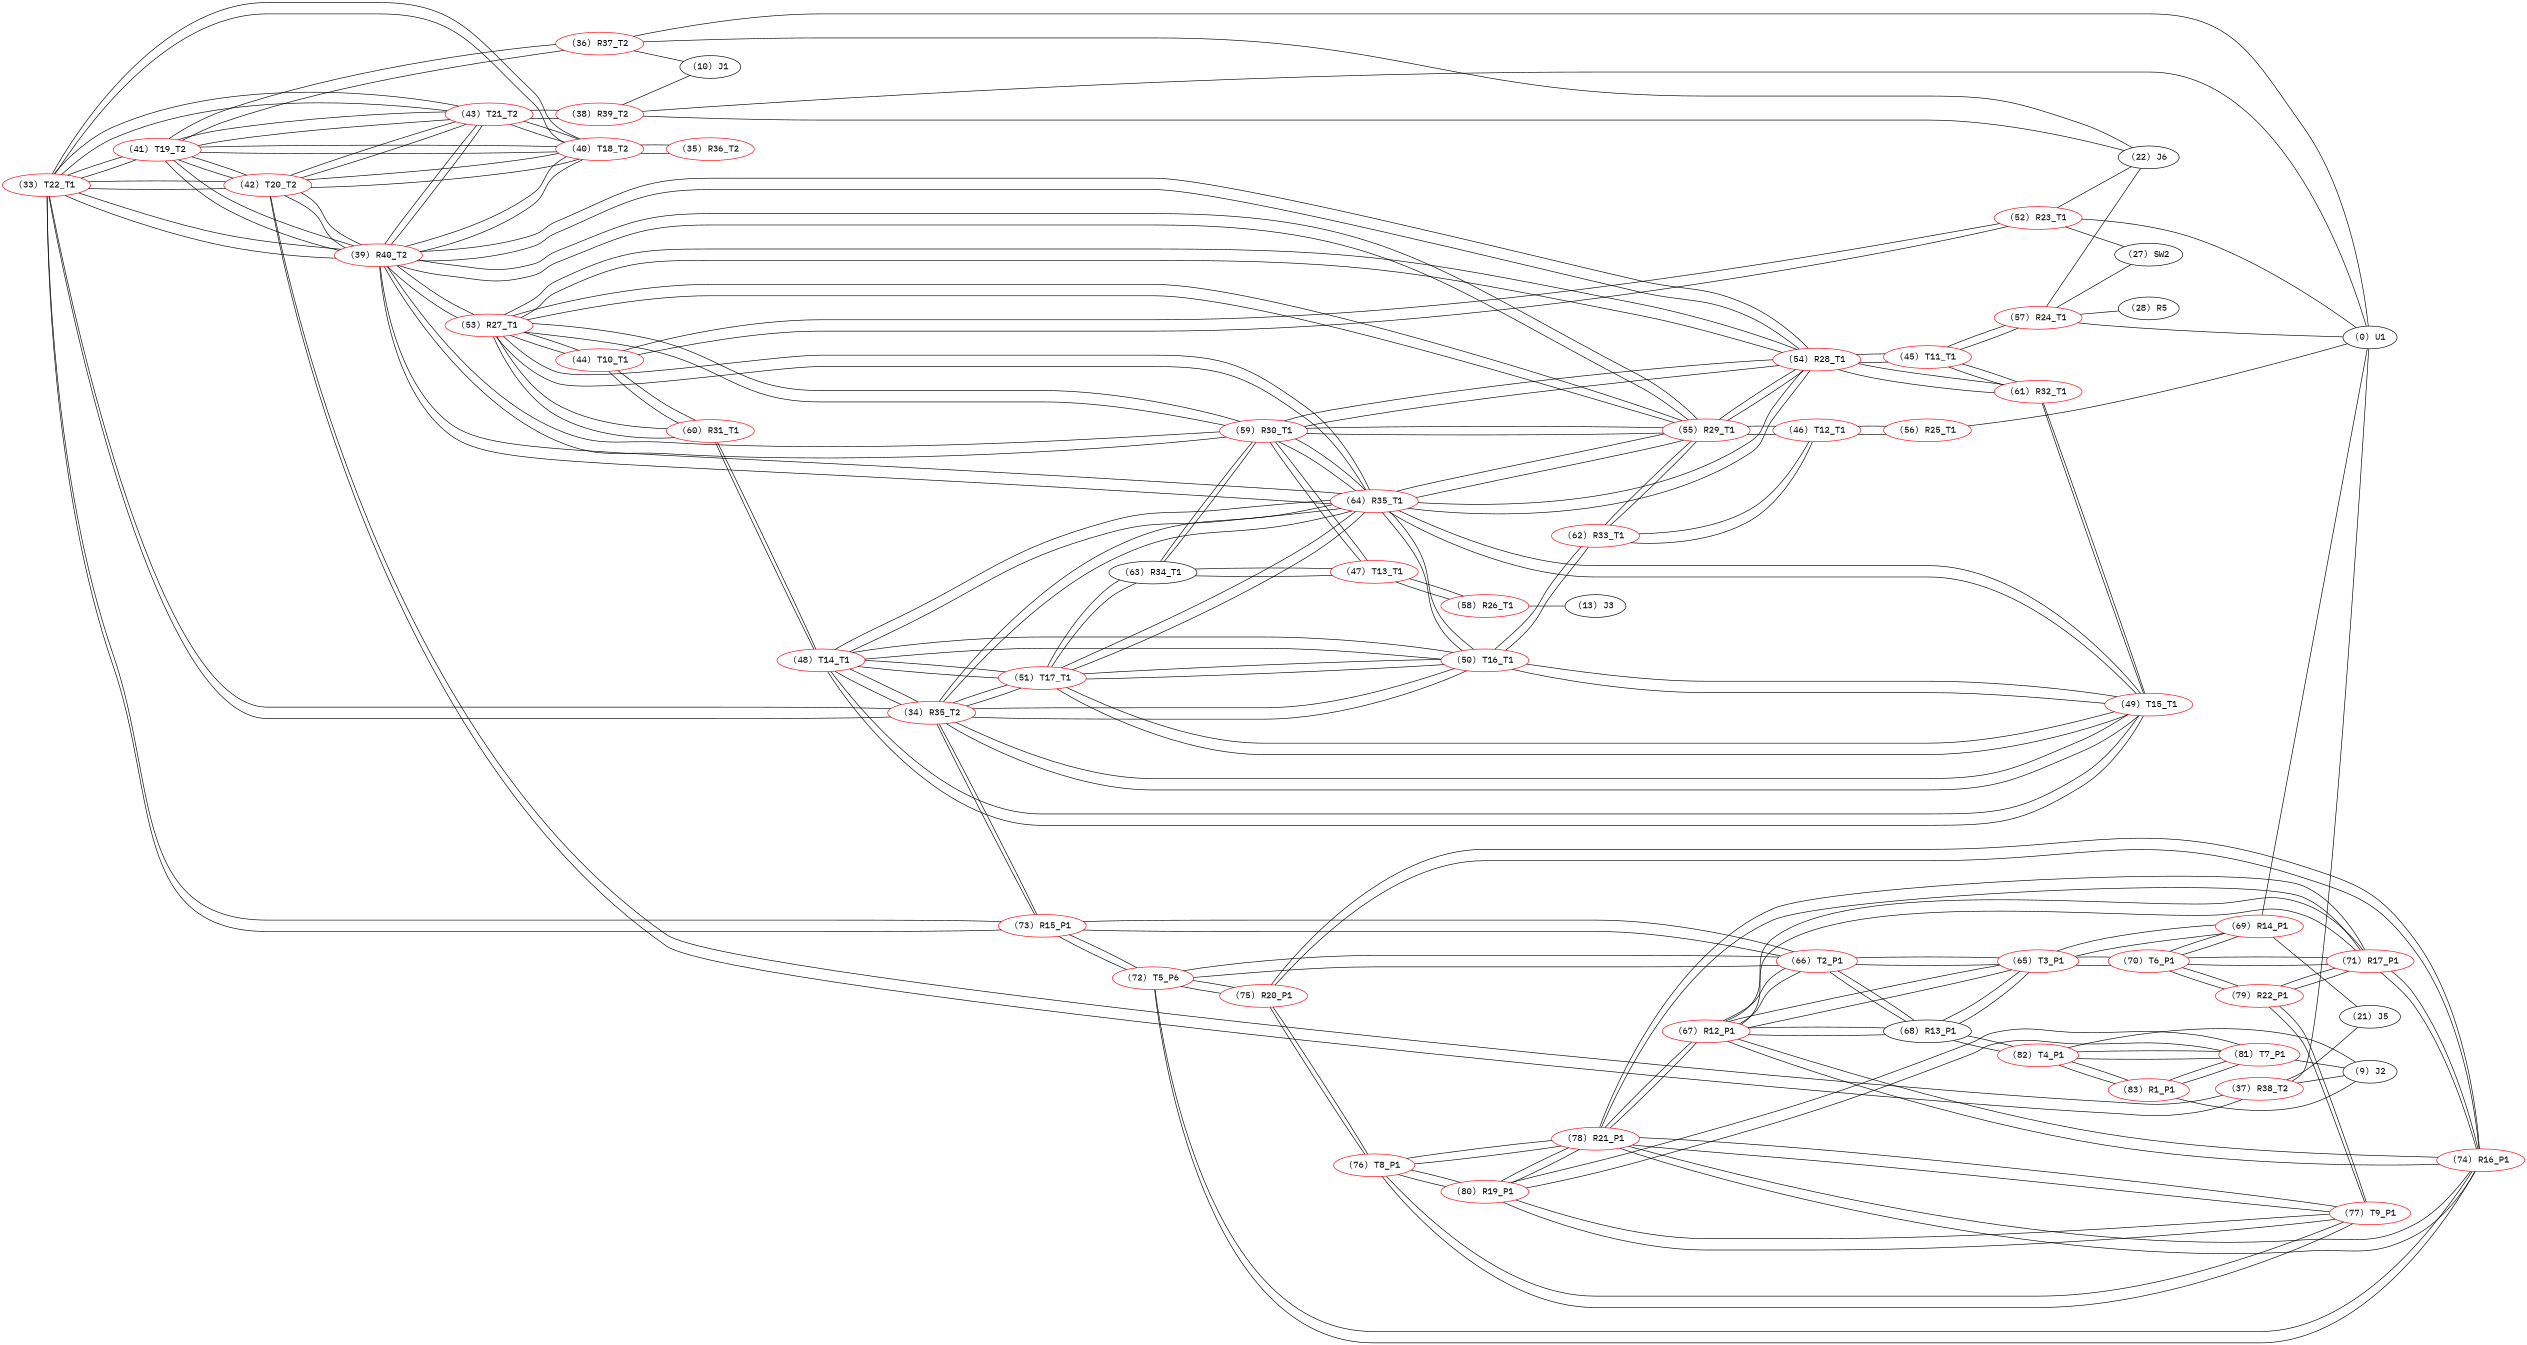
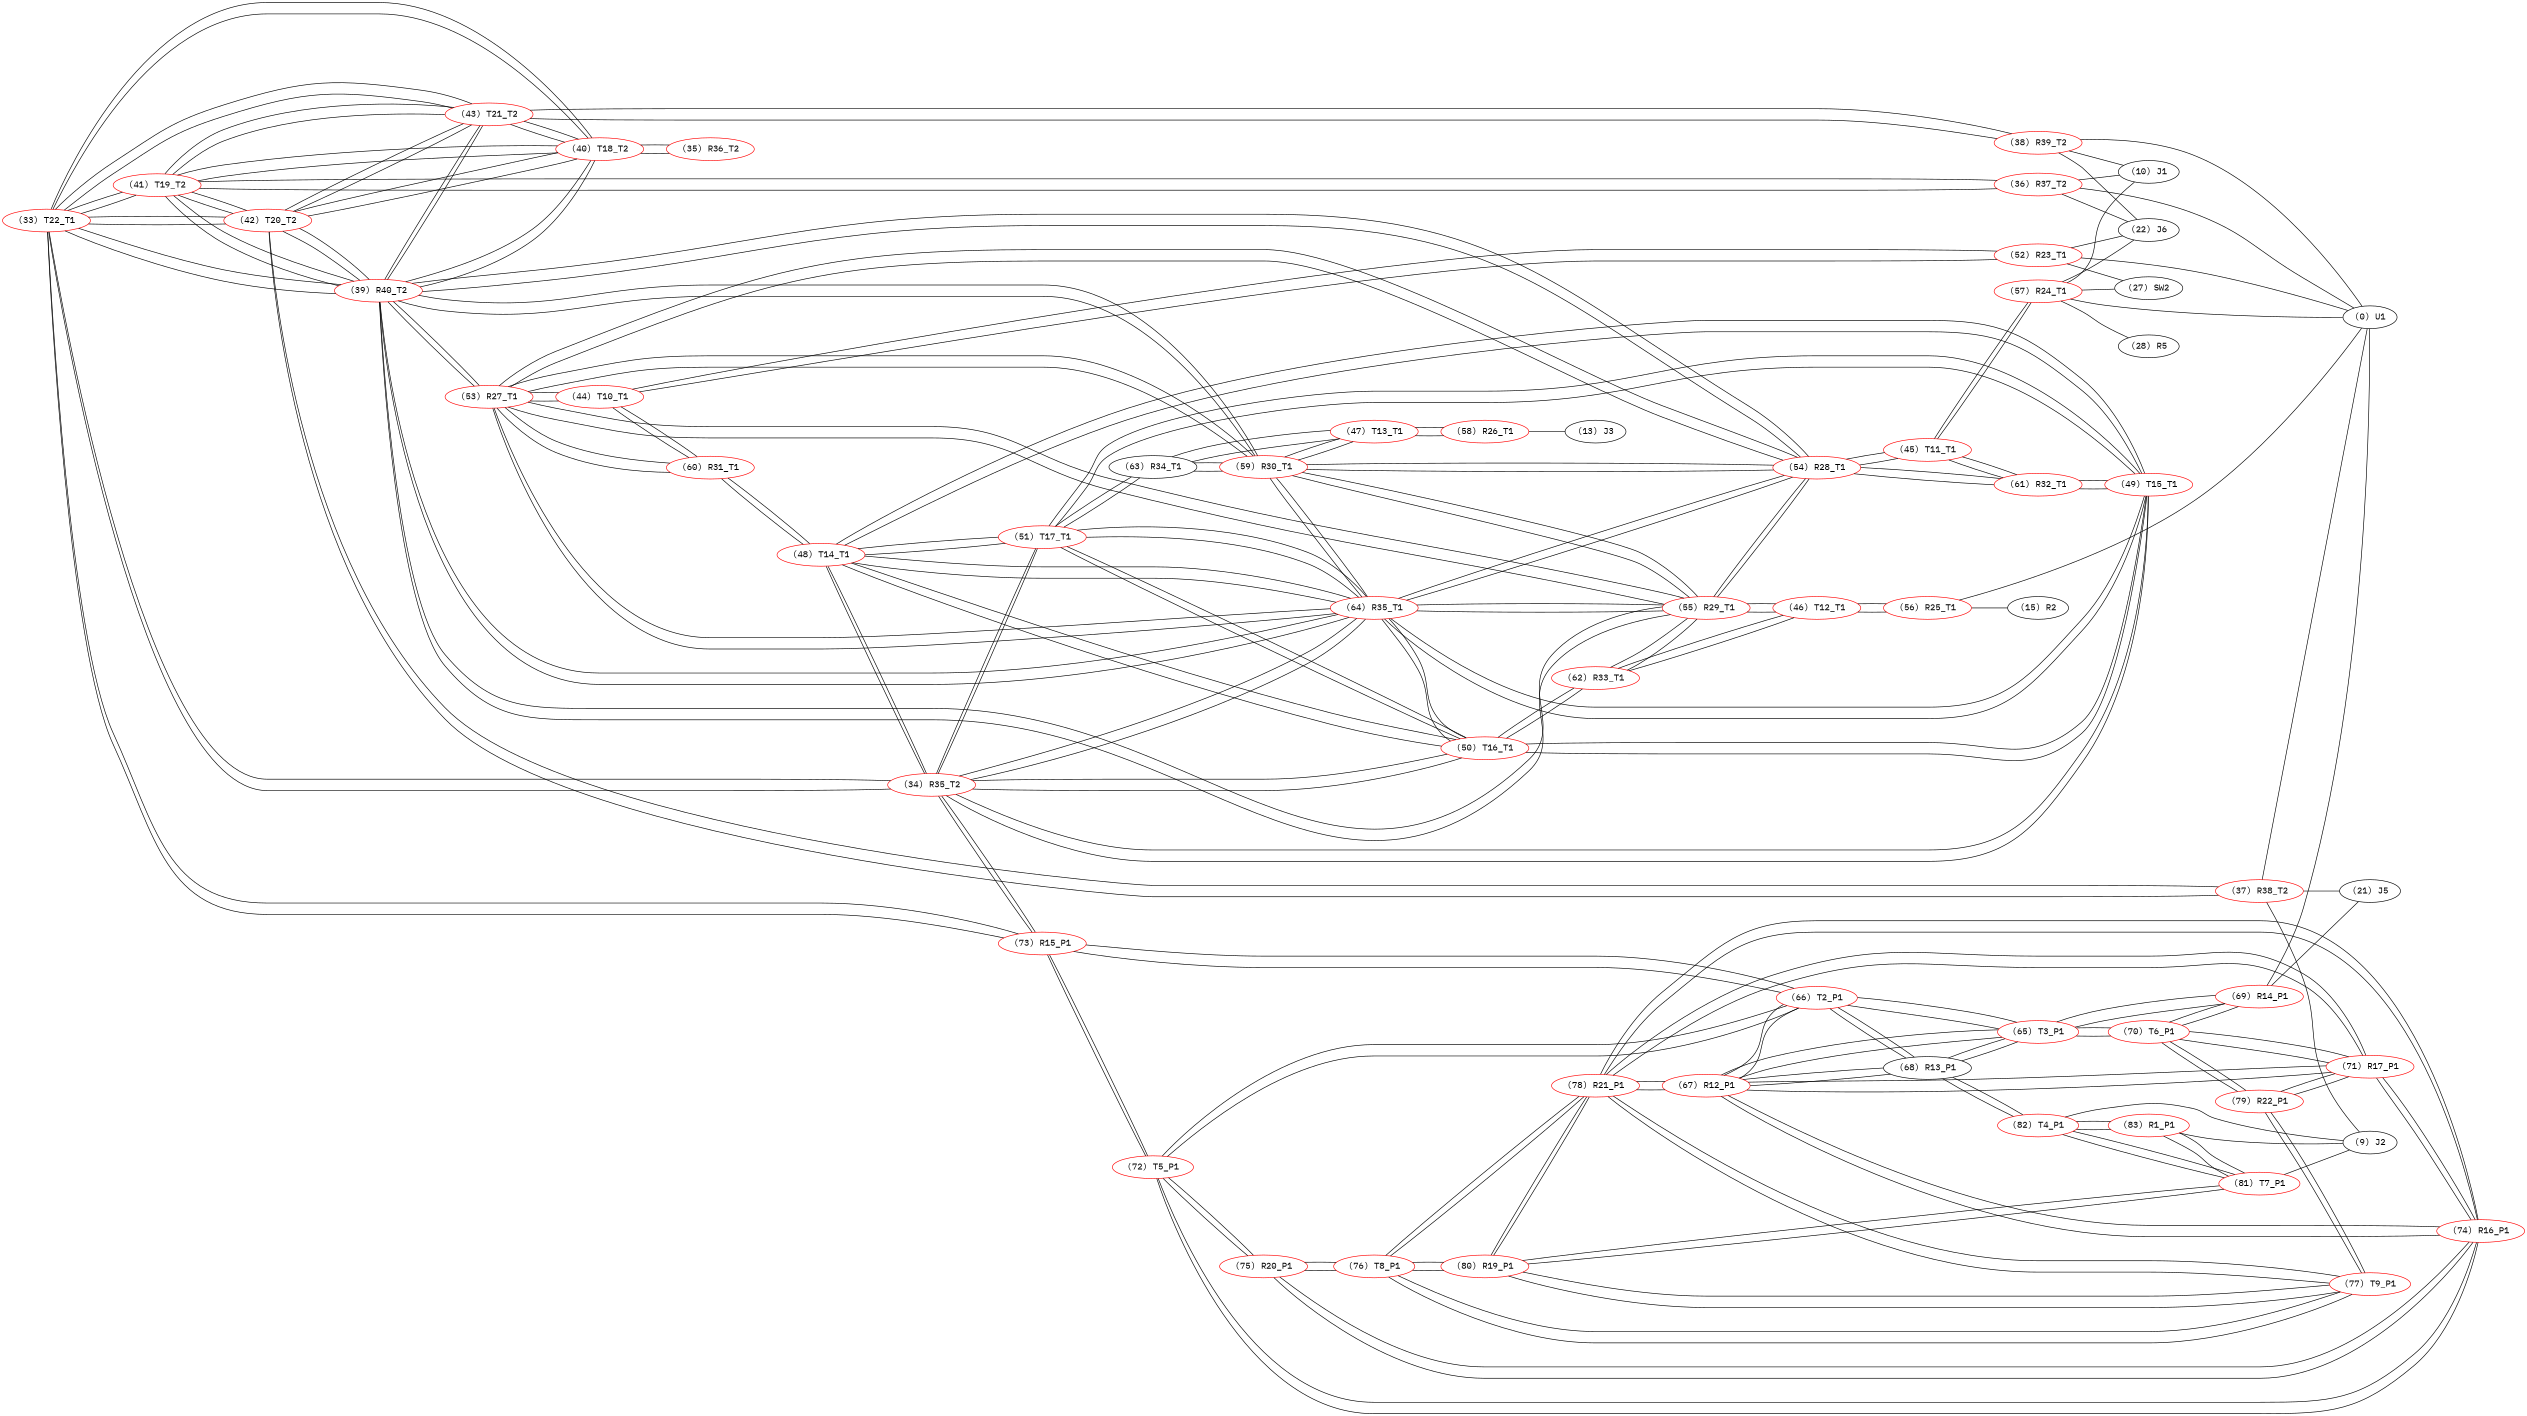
none -> (2097, 231)
none -> (2038, 608)
(1153, 978) -> (1153, 1167)
